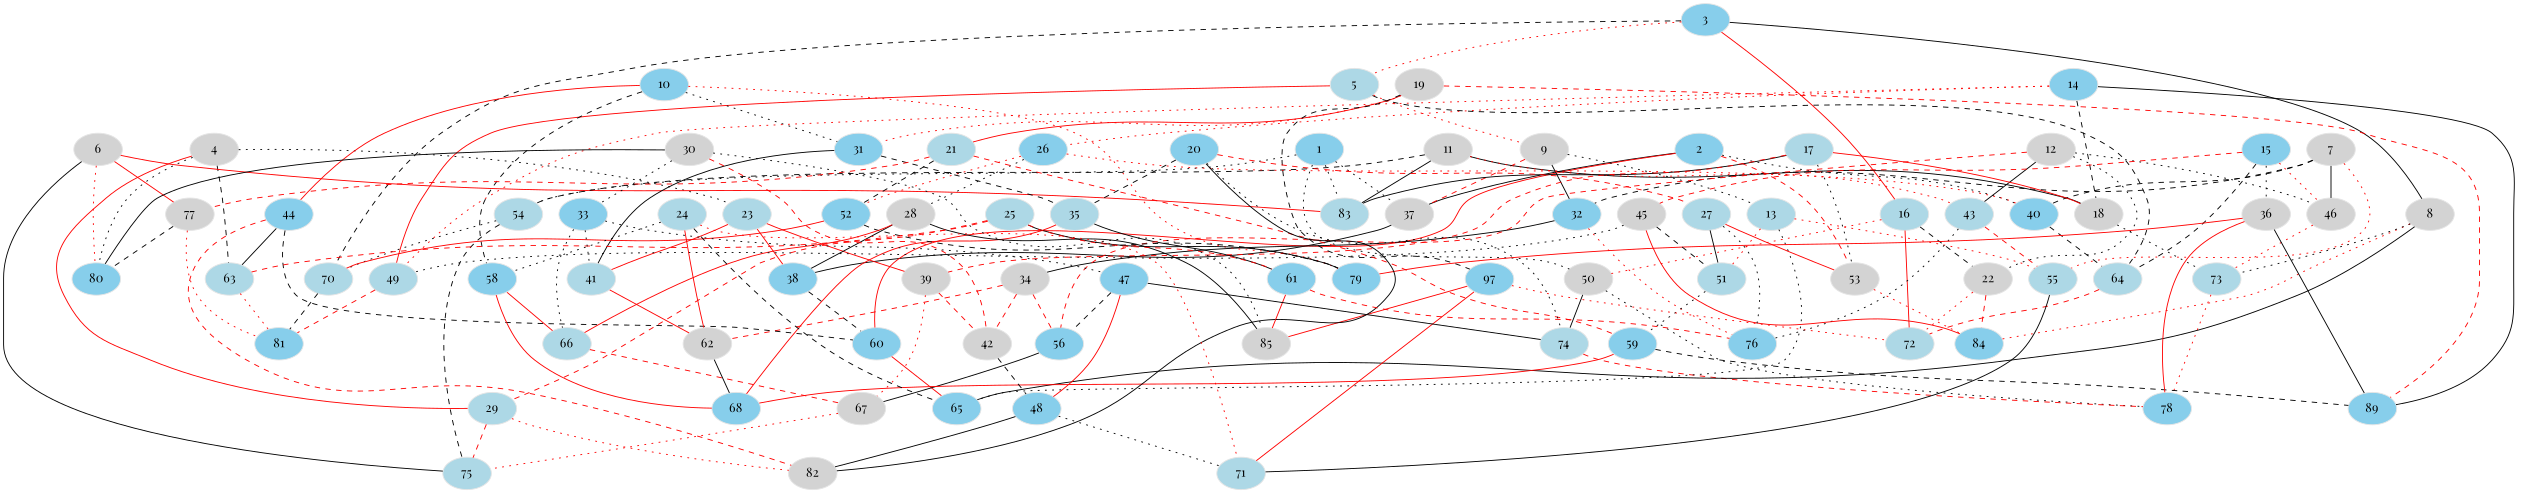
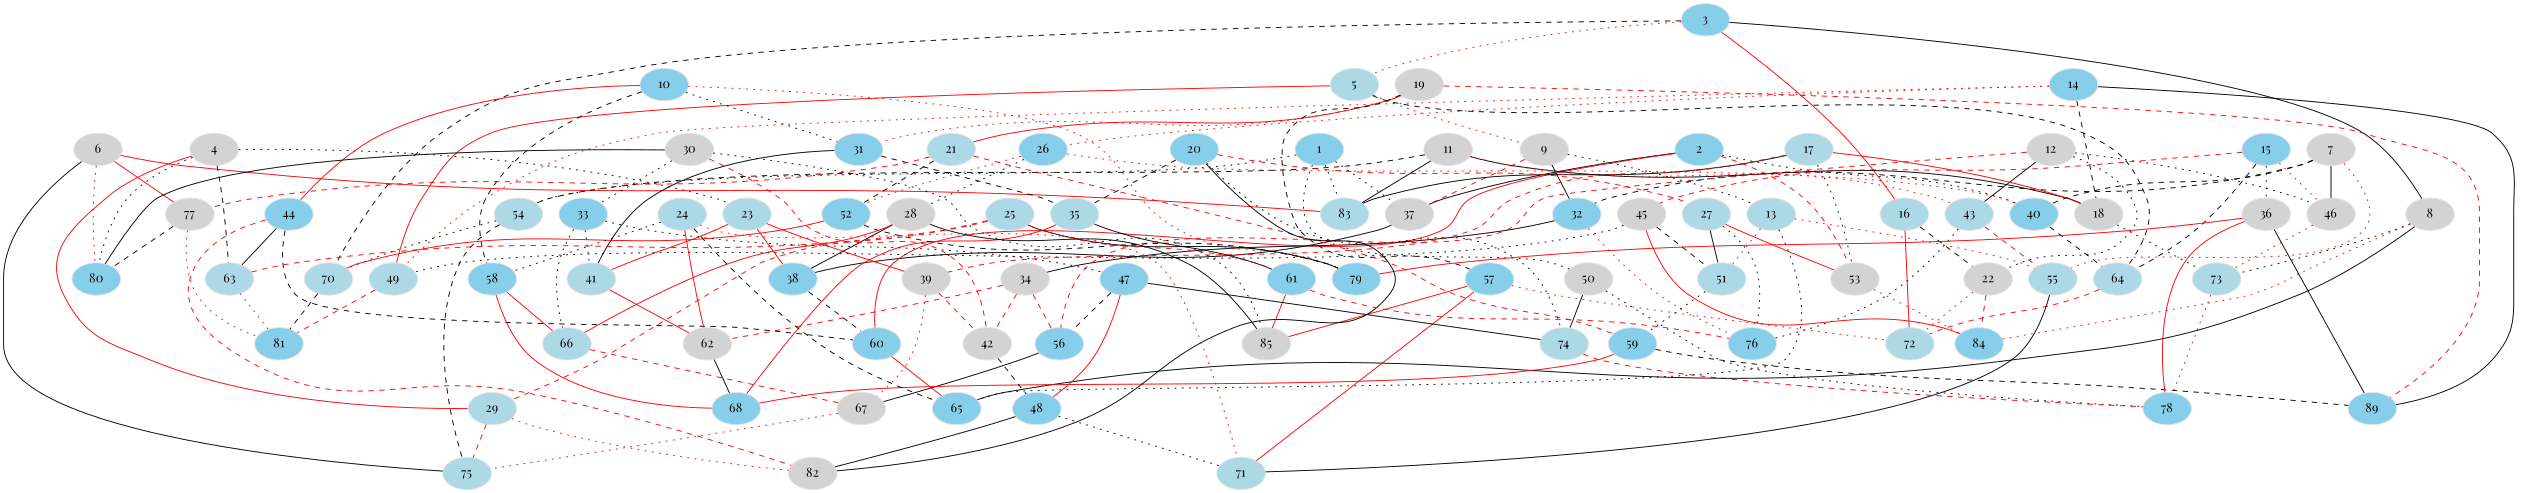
(1706, 255) -> none
(1489, 279) -> (1489, 279)
